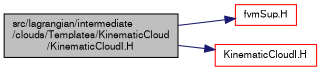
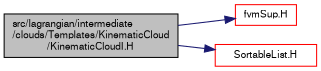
(266, 55) -> (266, 55)
